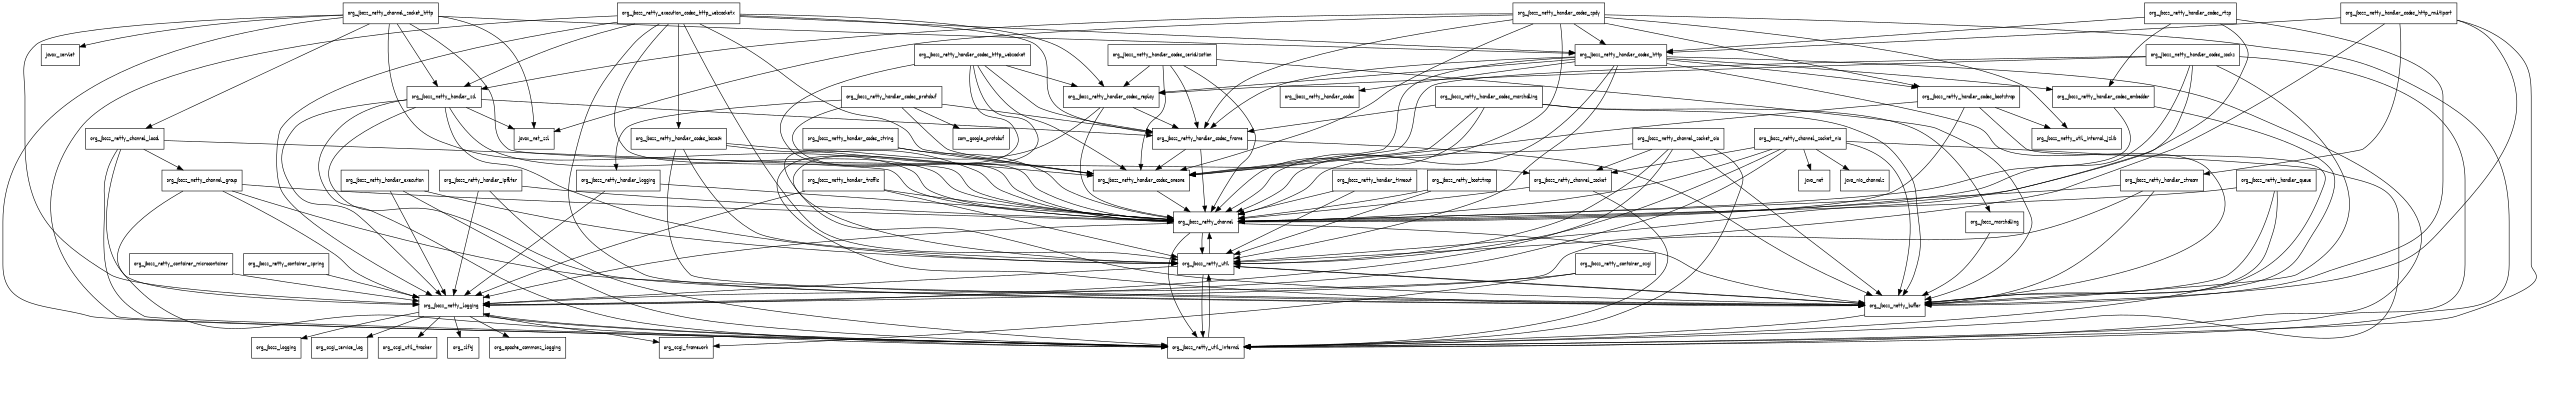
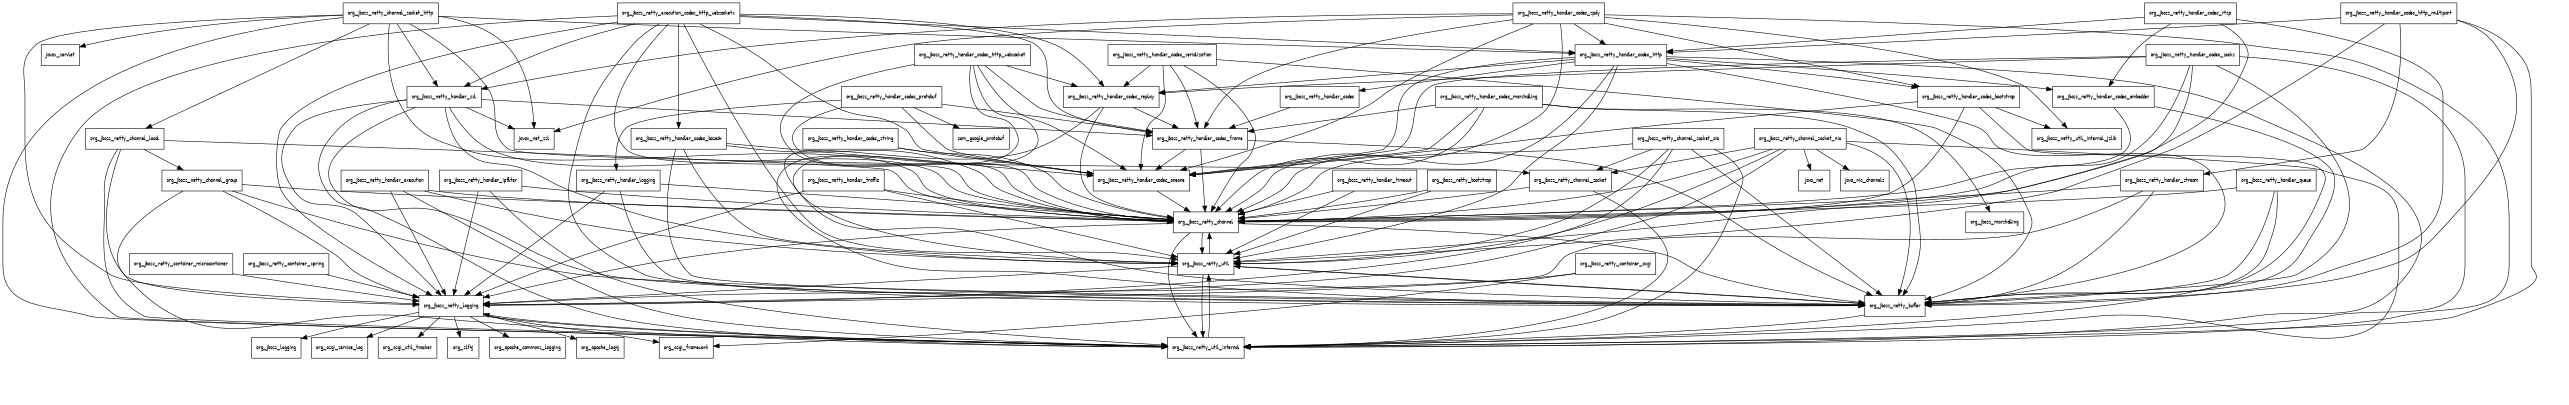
(1389, 68) -> (1263, 117)
none -> (798, 211)
(1964, 269) -> (1213, 302)
none -> (600, 348)
